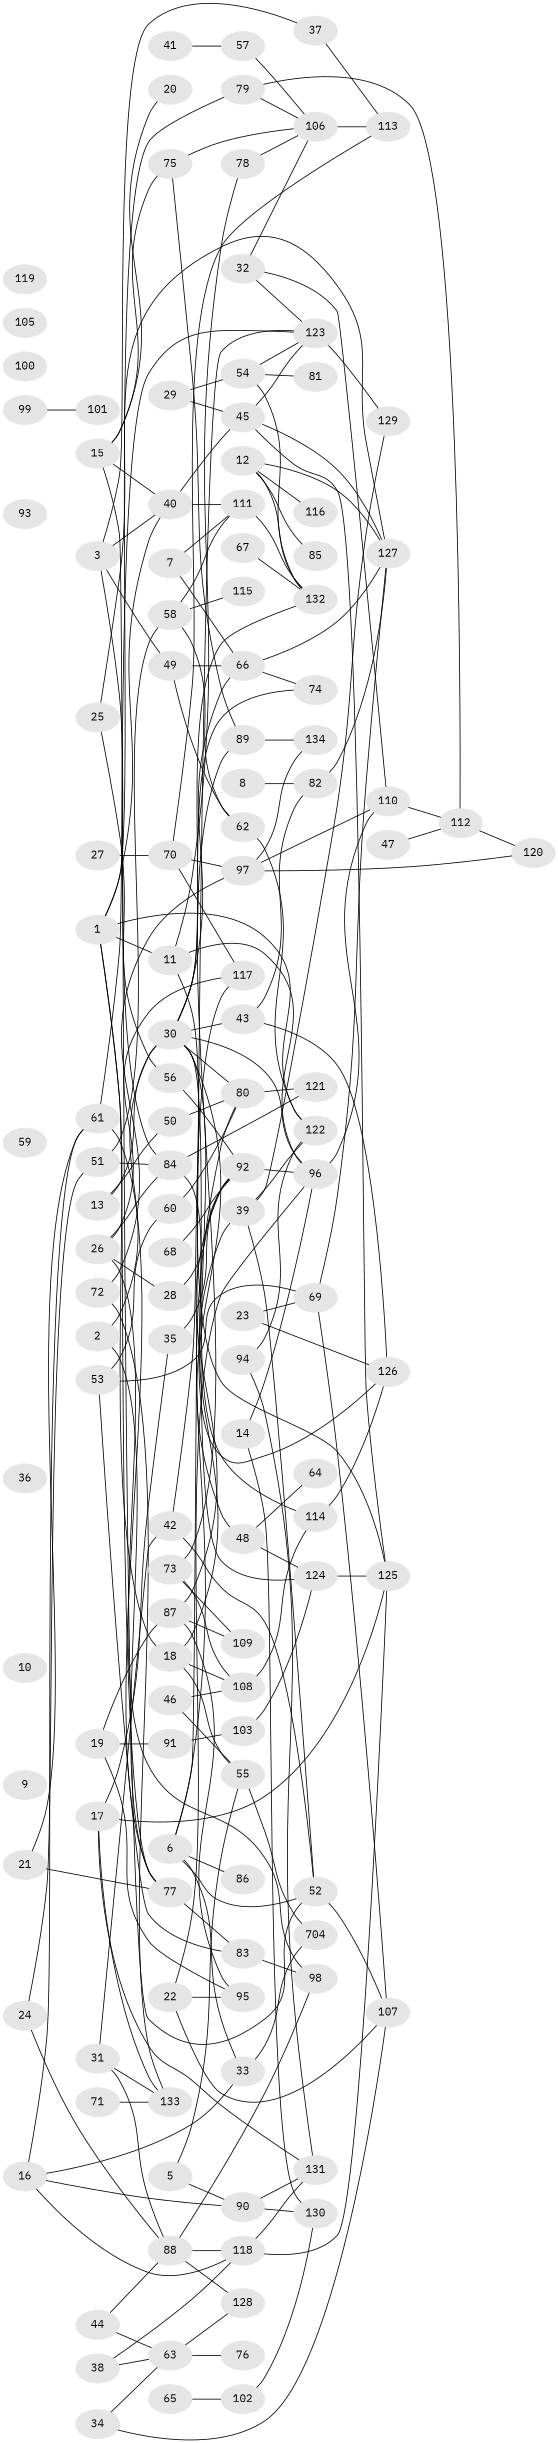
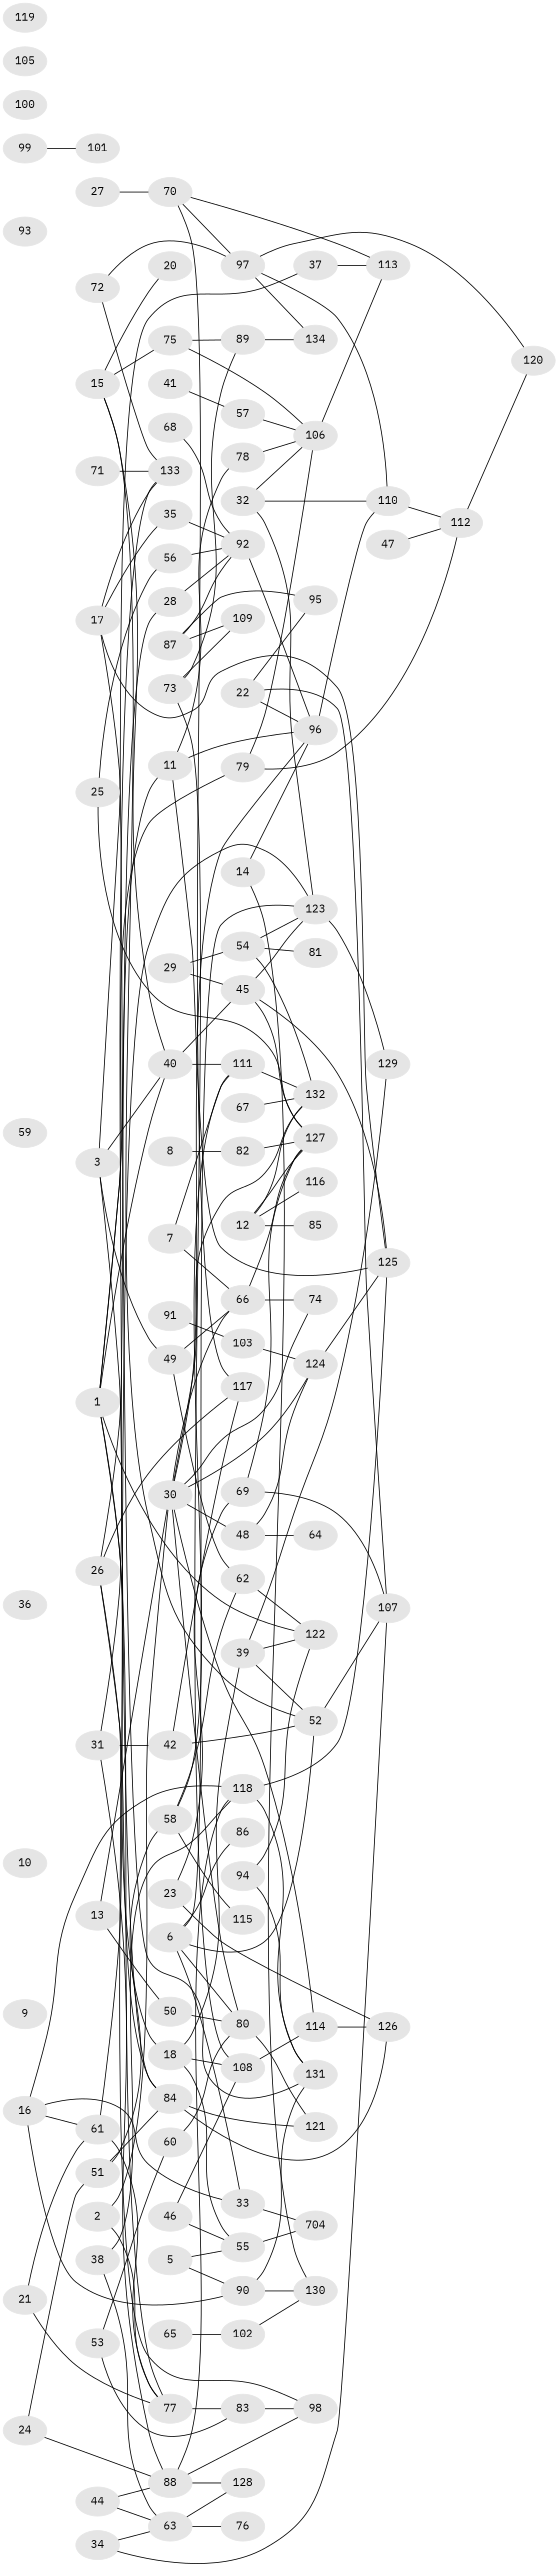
(243, 1019) -> none
(186, 1366) -> none
(98, 1744) -> none
